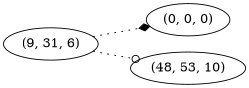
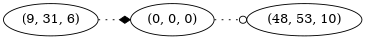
(113, 55) -> (227, 20)
